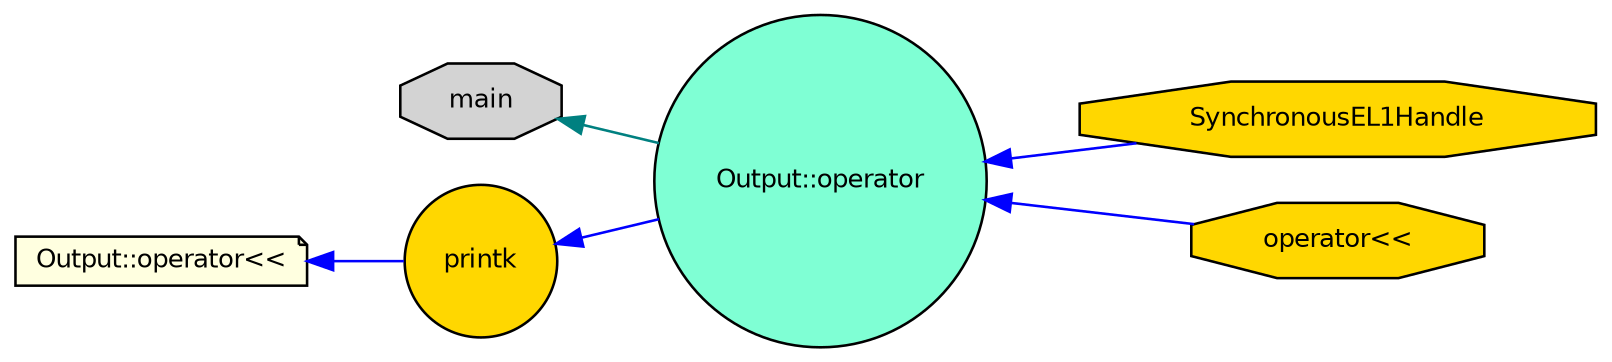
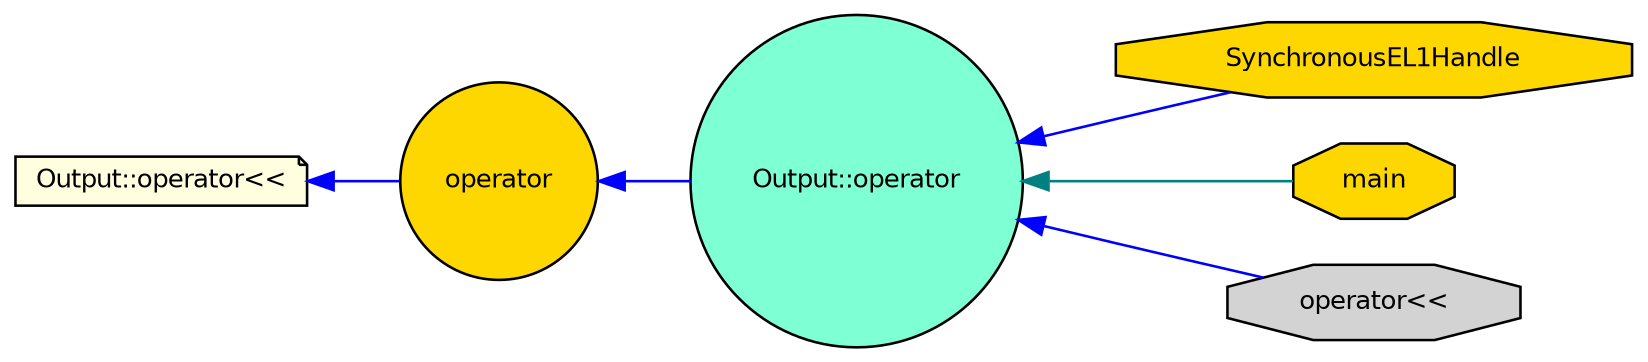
(481, 101) -> (1374, 181)
(621, 134) -> (1171, 181)
(1338, 241) -> (1374, 302)
(481, 261) -> (499, 181)
